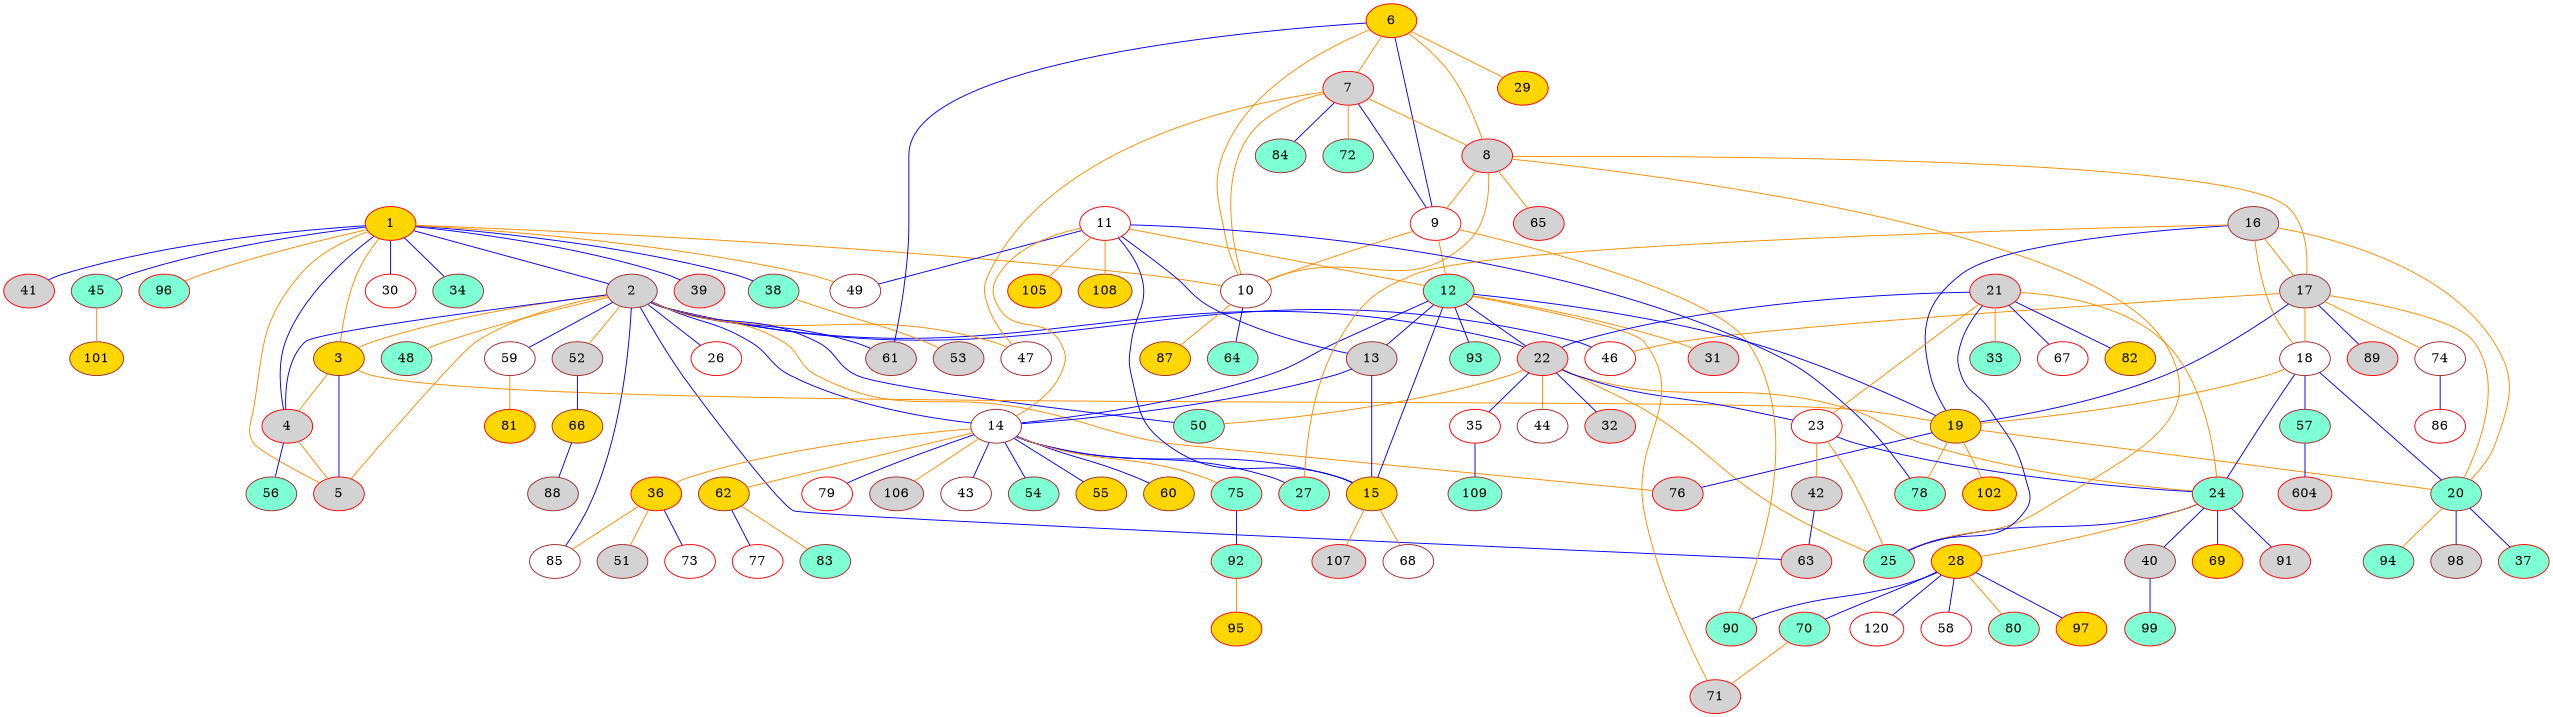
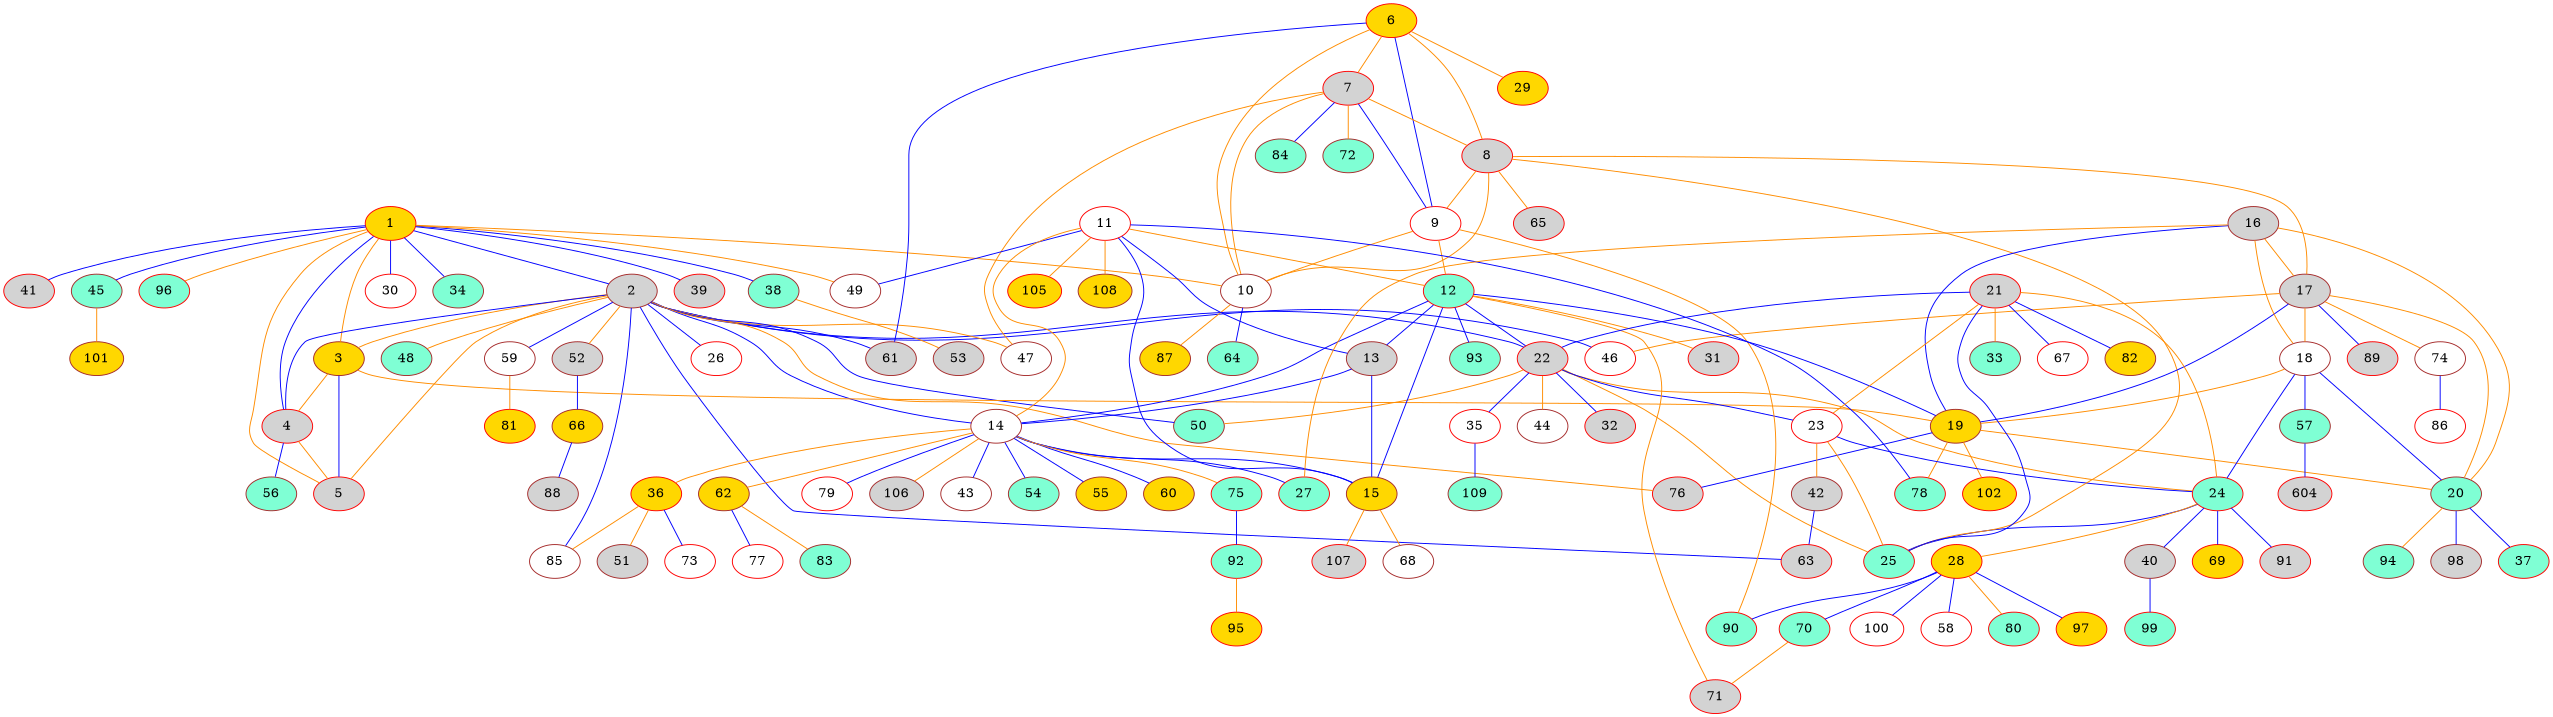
(1877, 629) -> (1877, 629)
